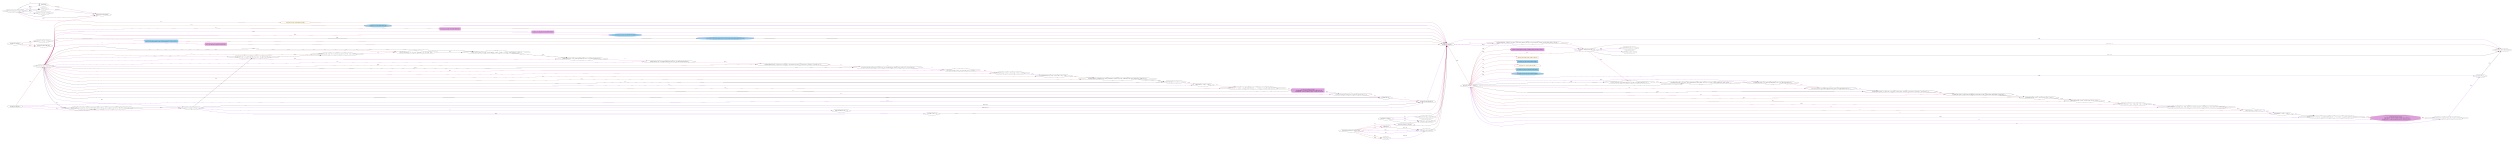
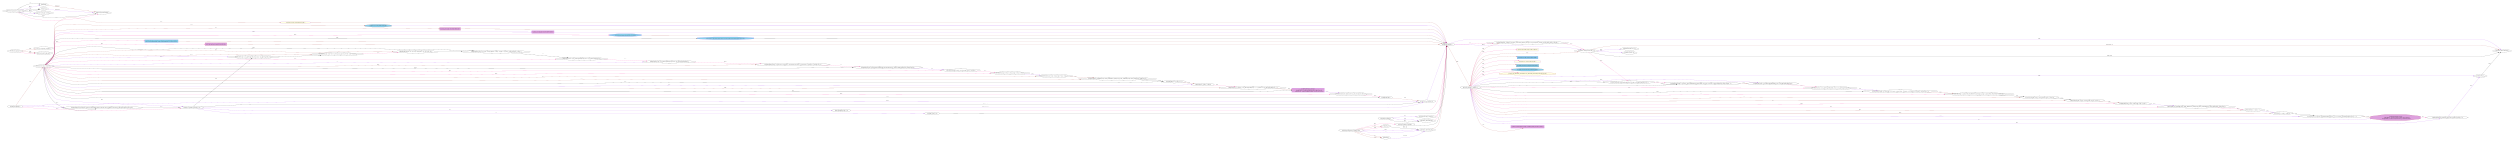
none -> (1528, 74)
